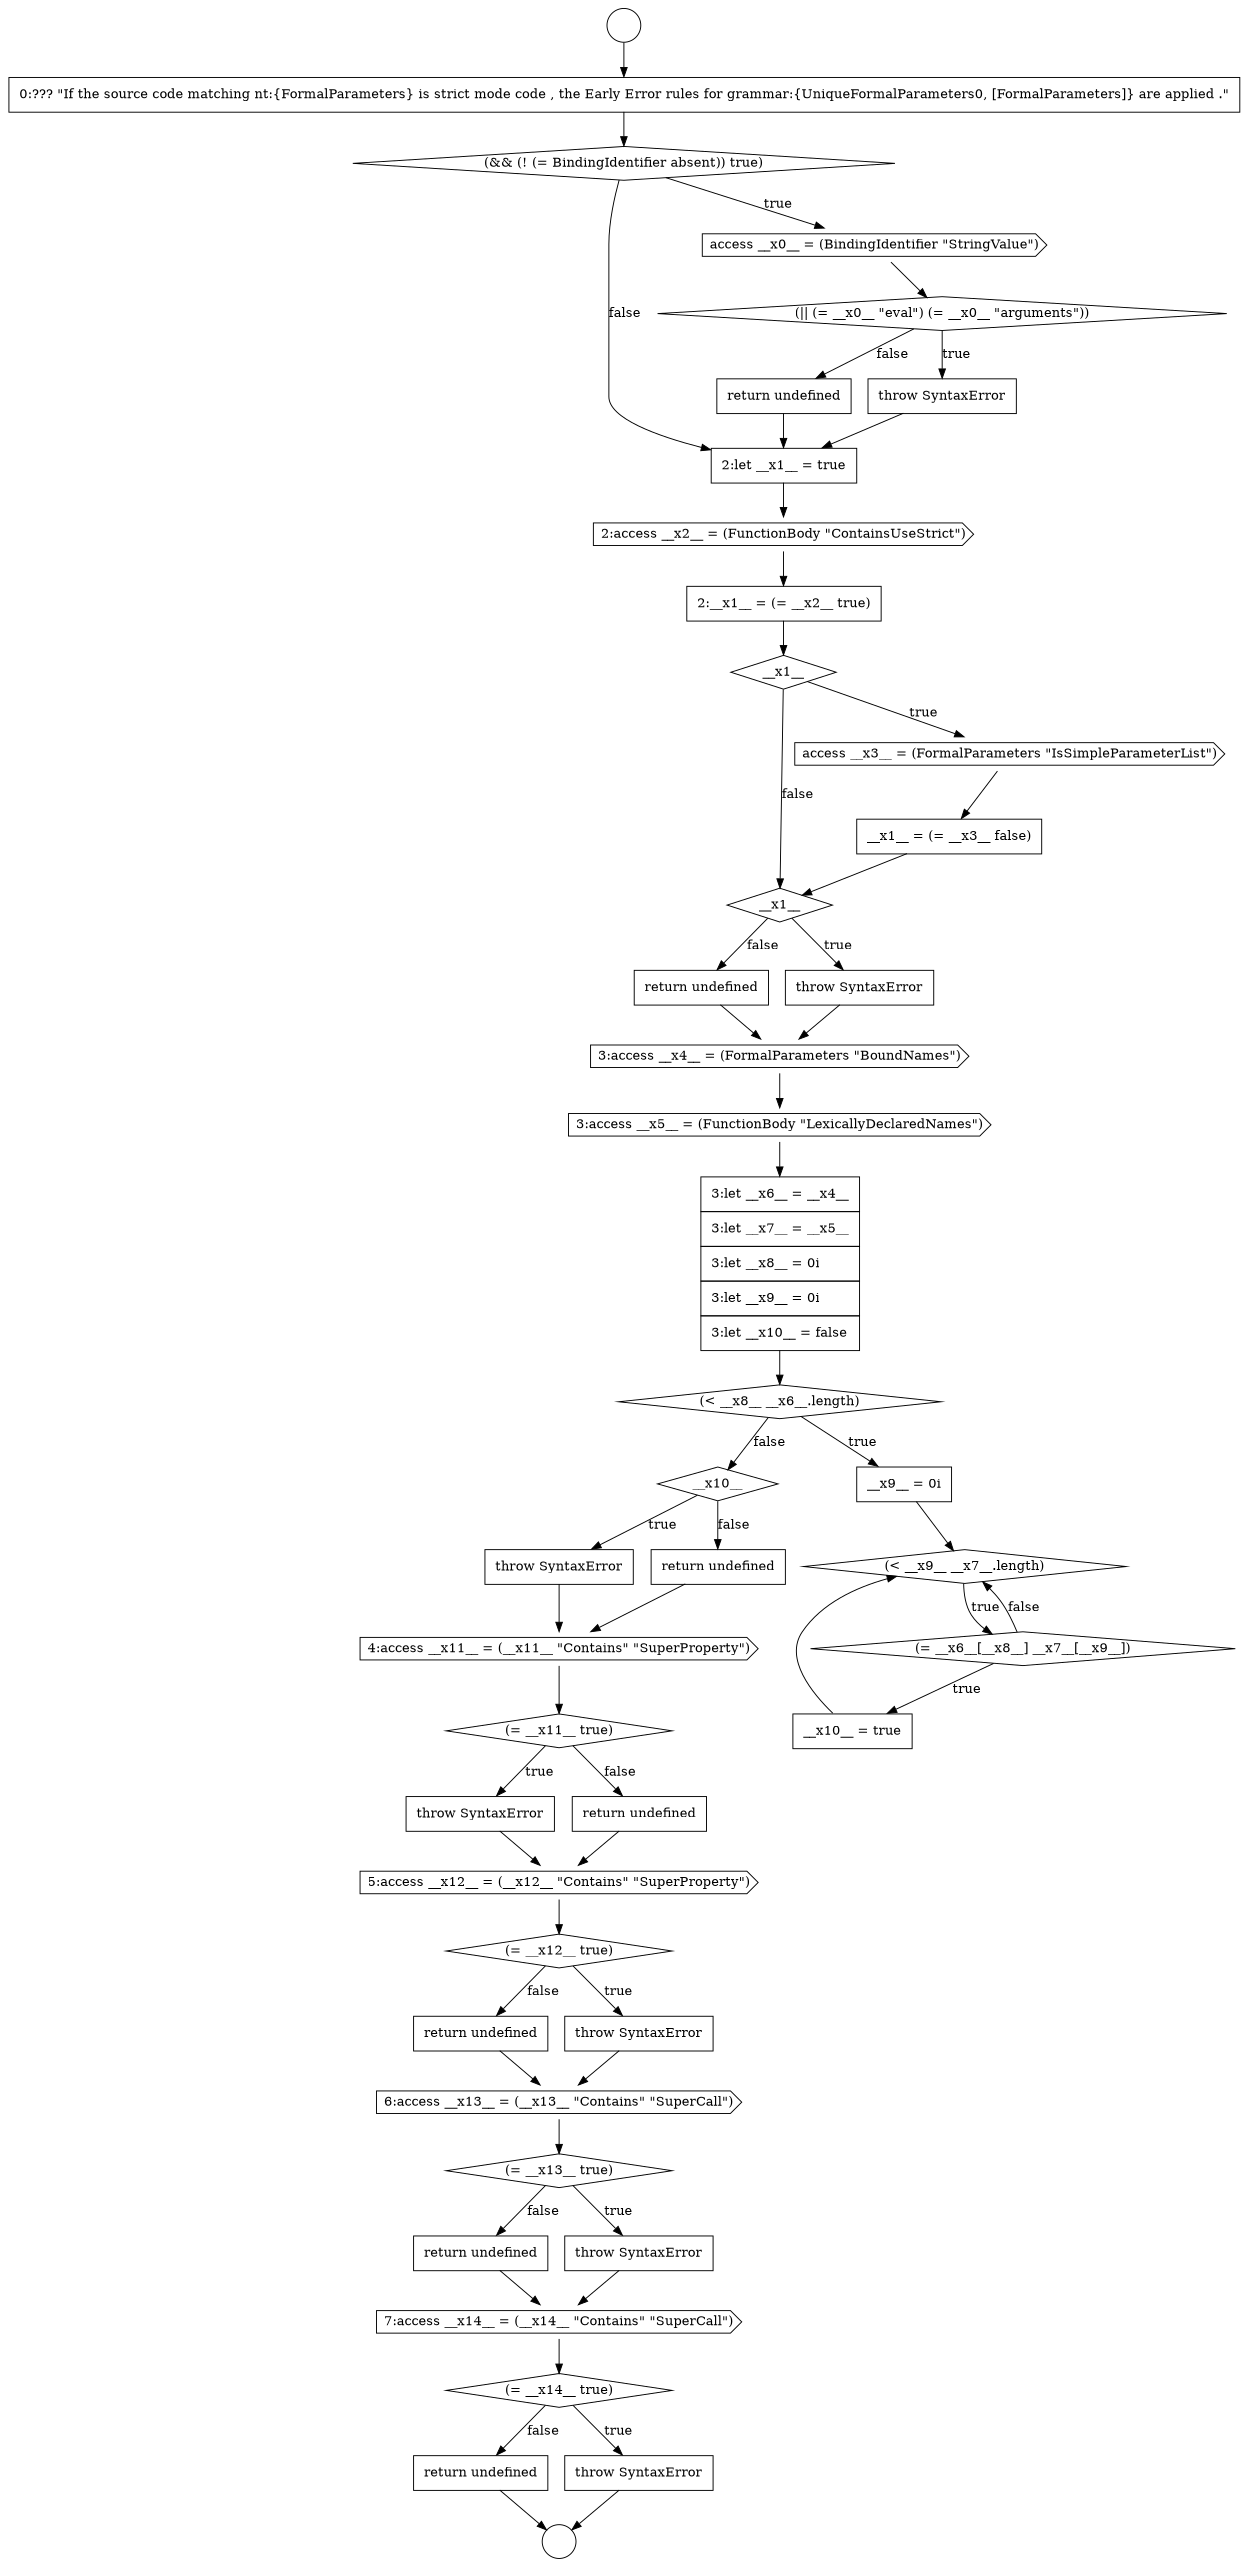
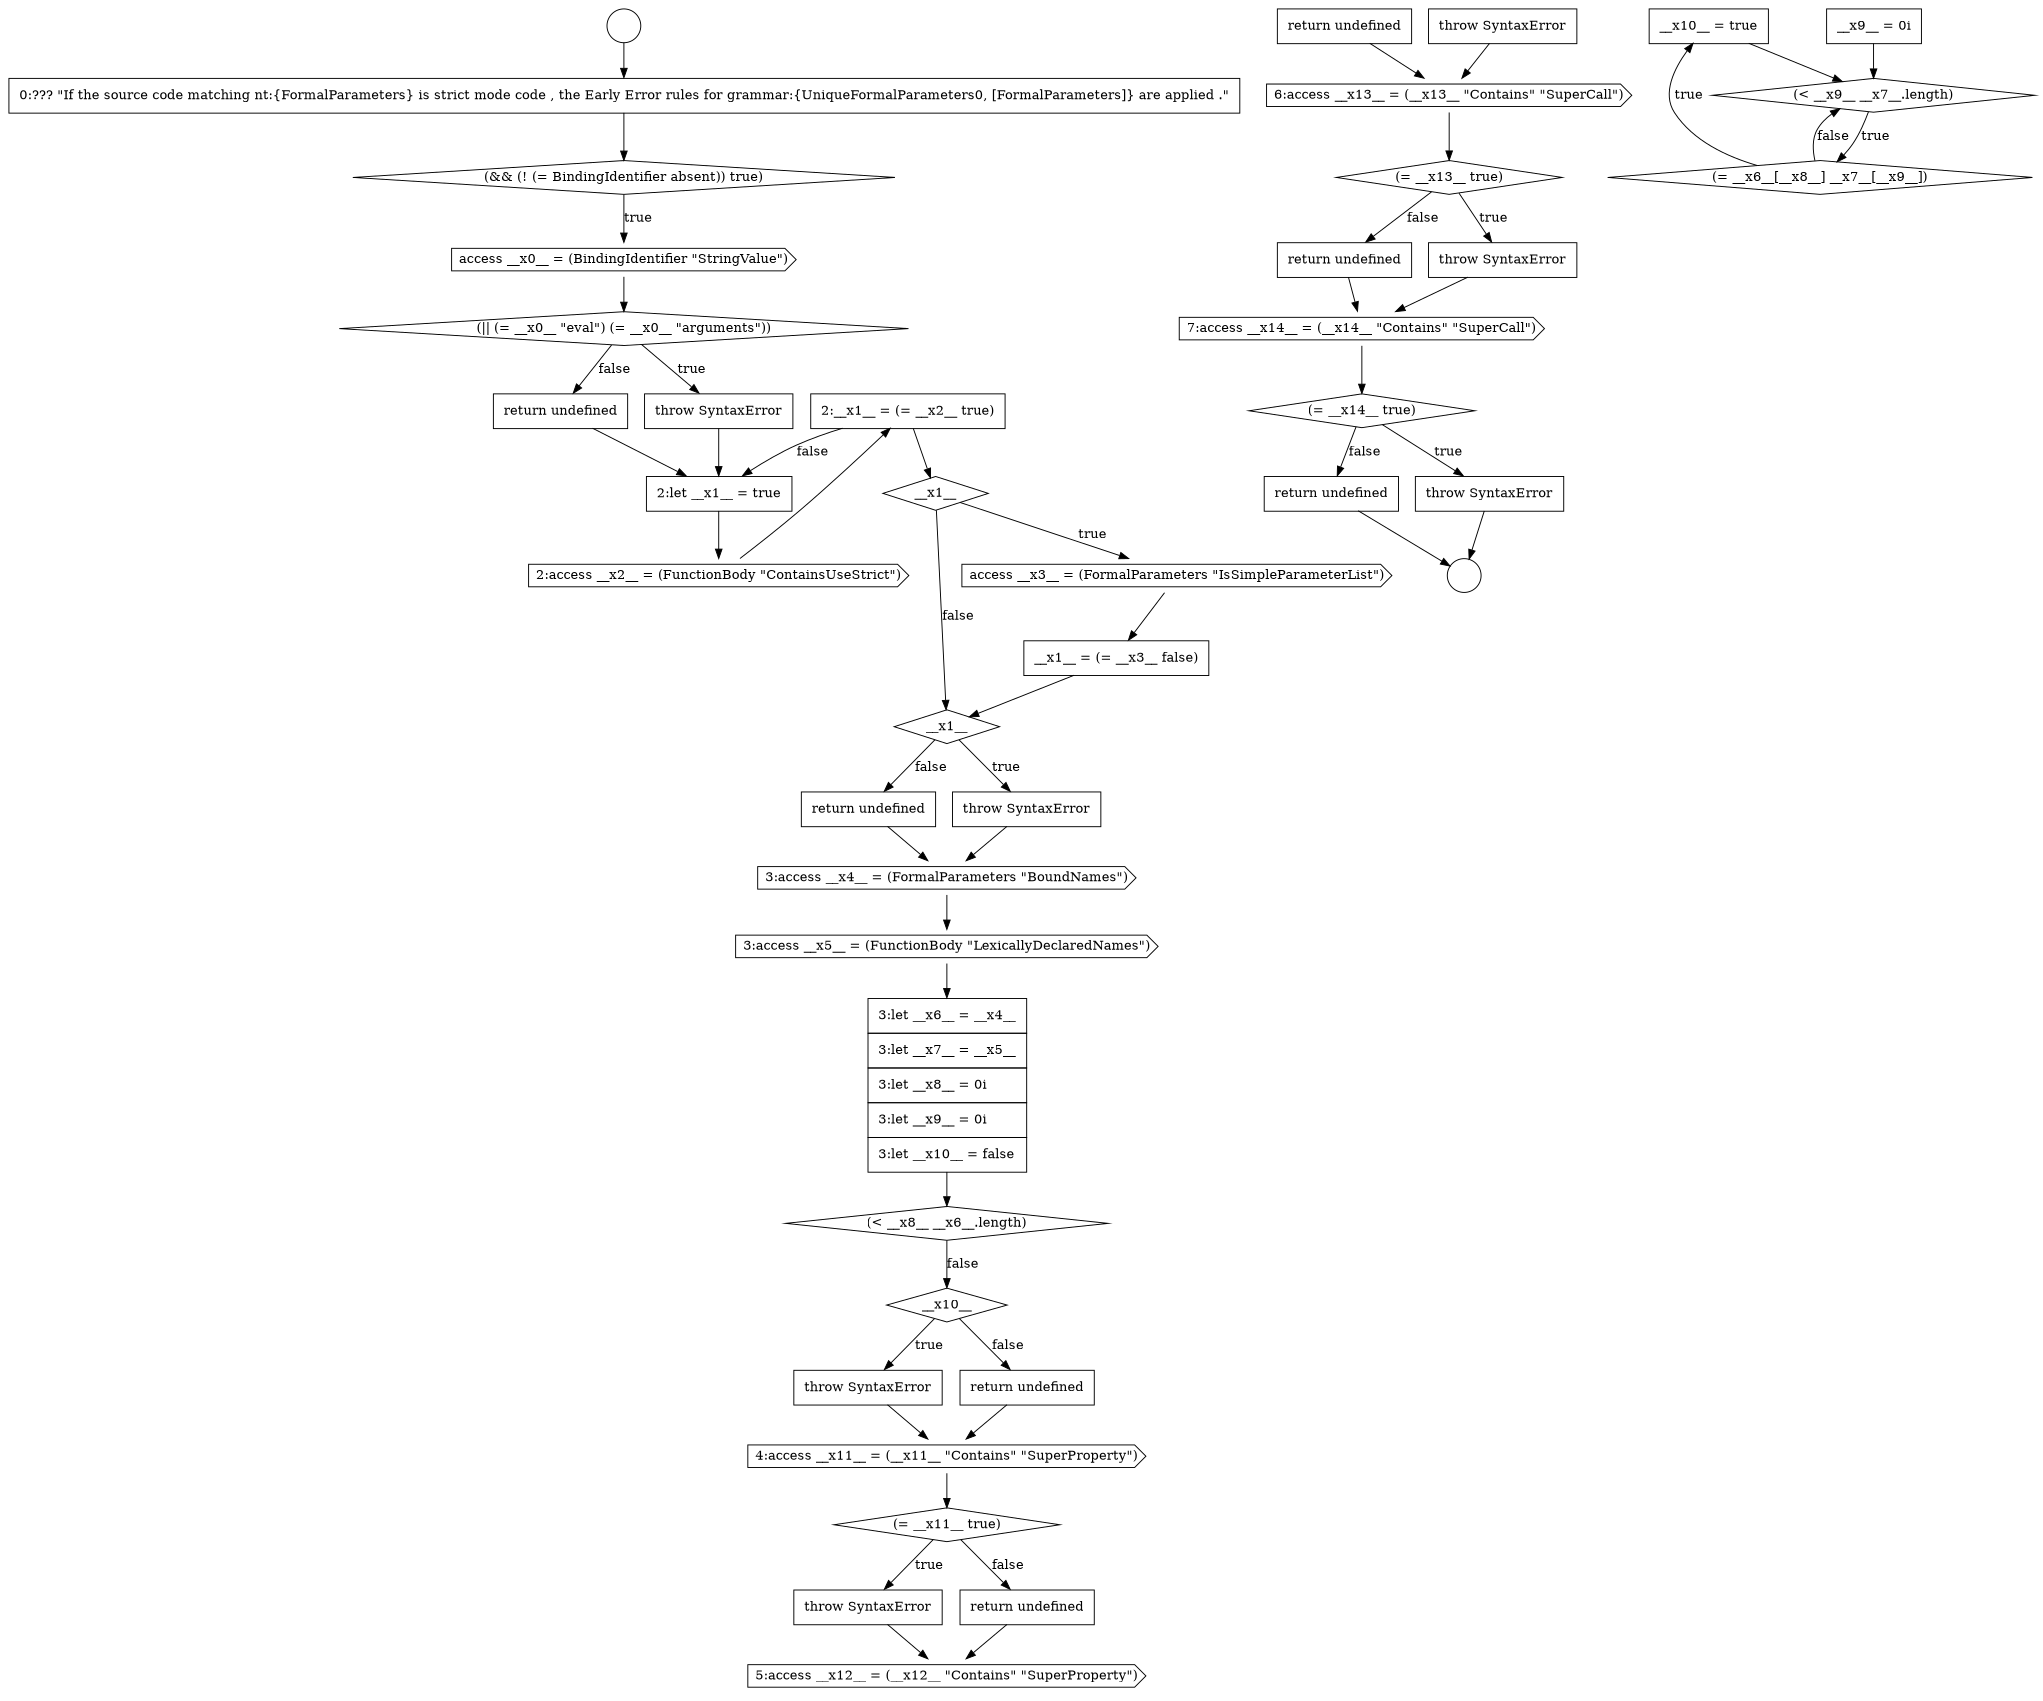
(609, 343) -> (795, 446)
(835, 1439) -> none
(559, 1951) -> none
